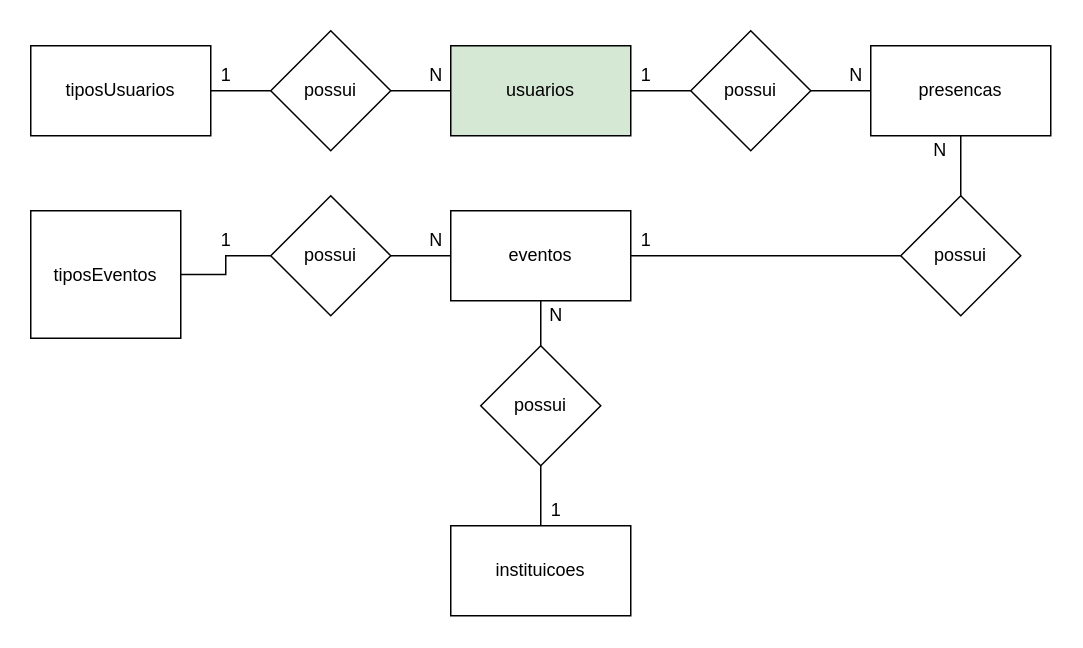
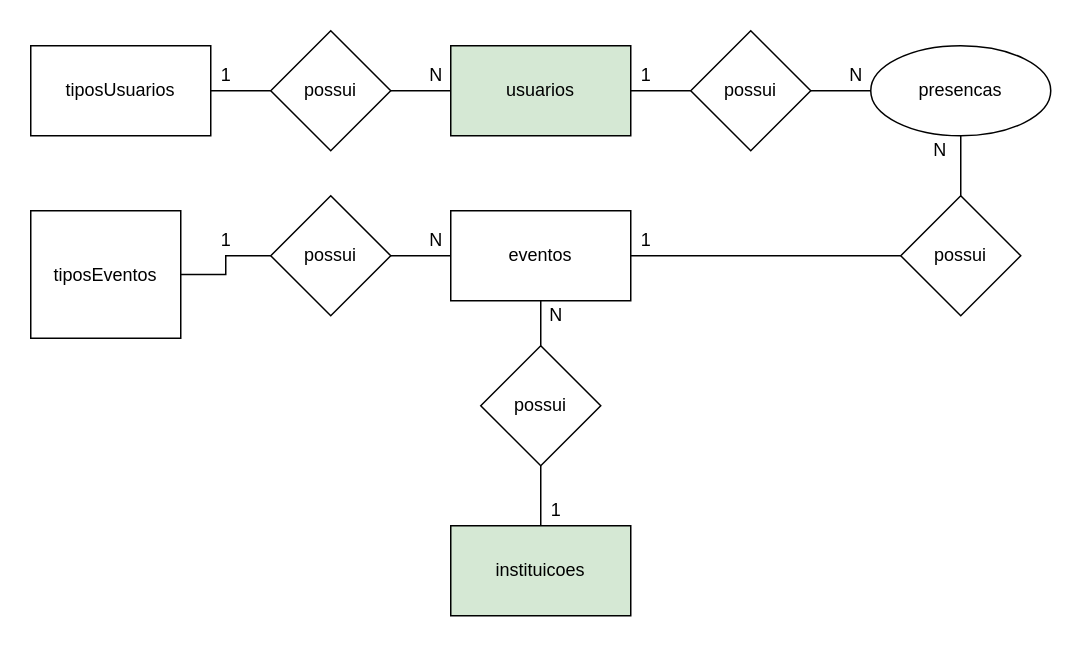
(961, 91) -> (961, 91)
(541, 571) -> (541, 571)
